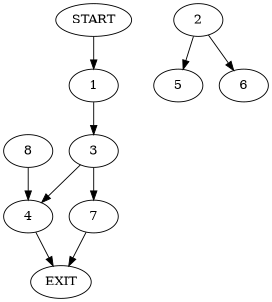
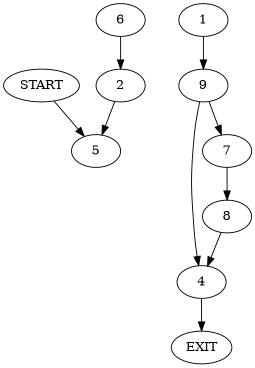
(94, 48) -> (66, 115)
(218, 49) -> (121, 48)
(94, 151) -> (203, 86)
(80, 245) -> (227, 179)
